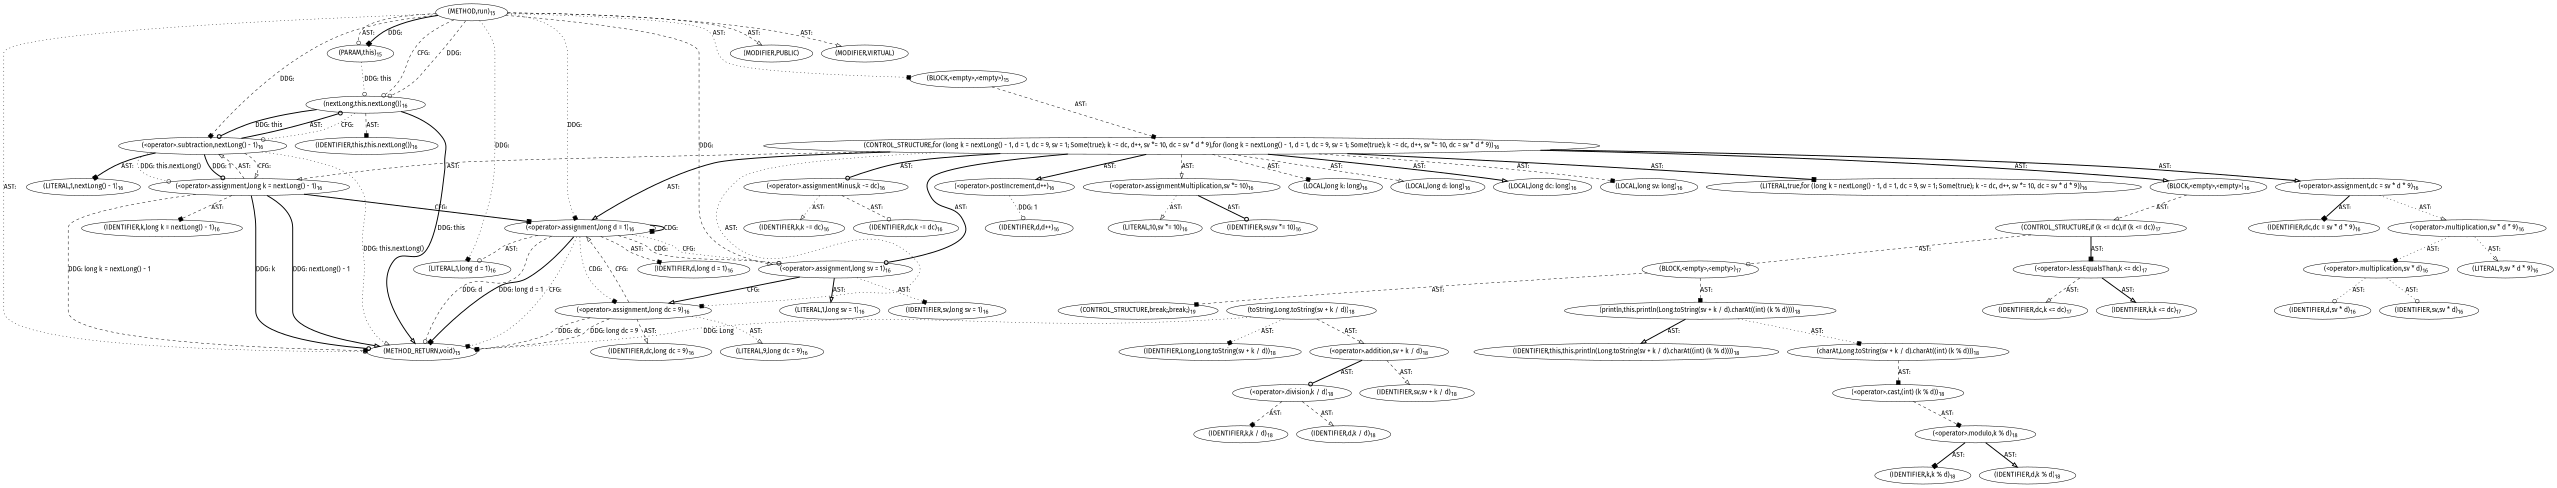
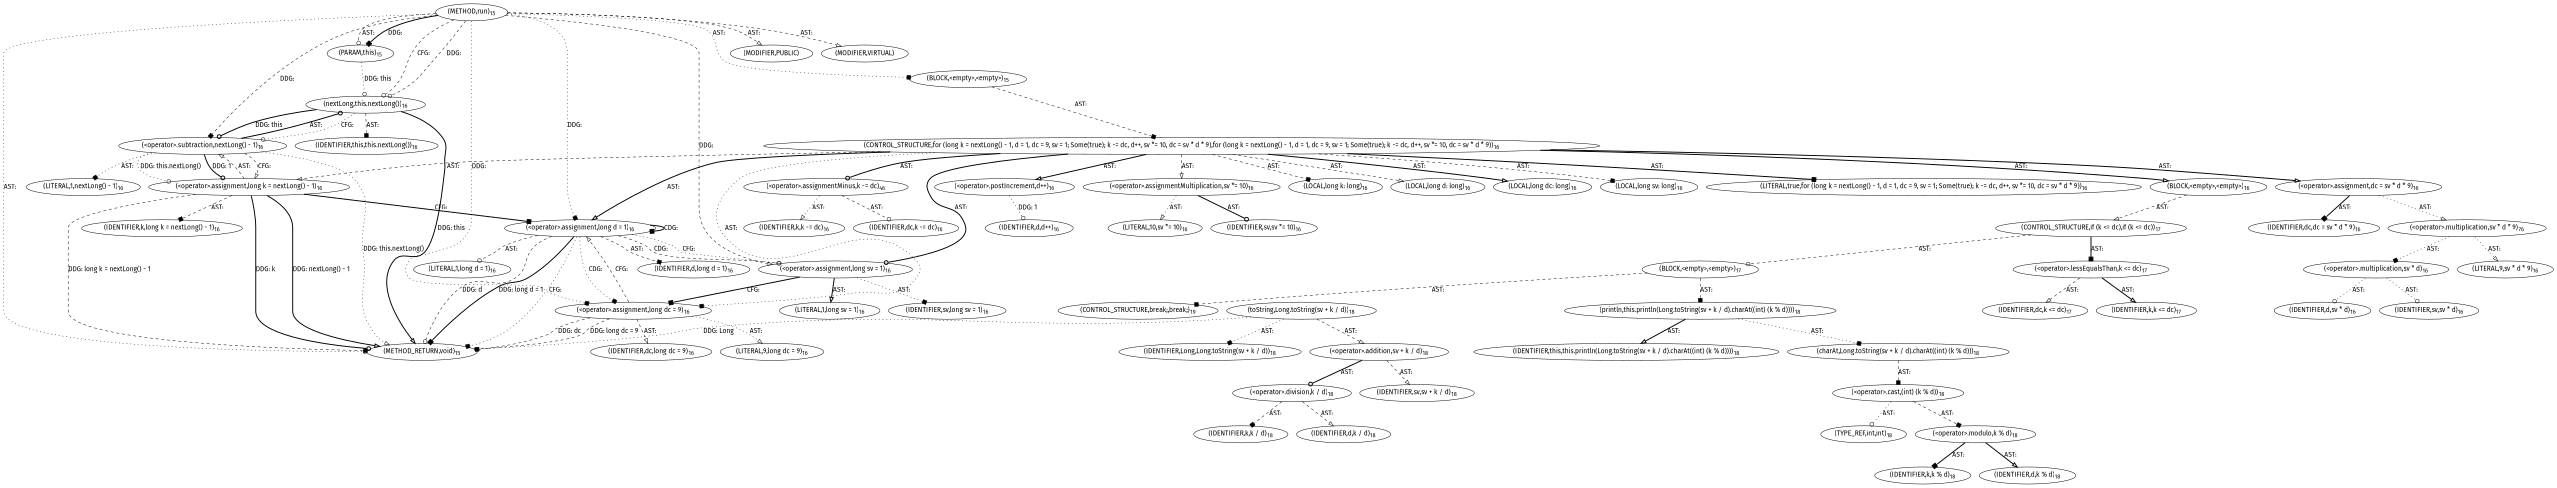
(495, 139) -> (447, 248)
(125, 161) -> (125, 161)
(882, 186) -> (882, 186)
(2521, 228) -> (2521, 228)
(737, 290) -> (737, 290)
none -> (1864, 434)
